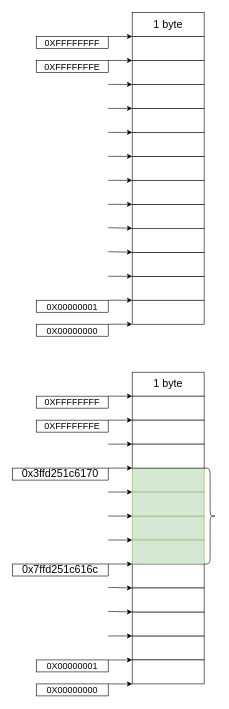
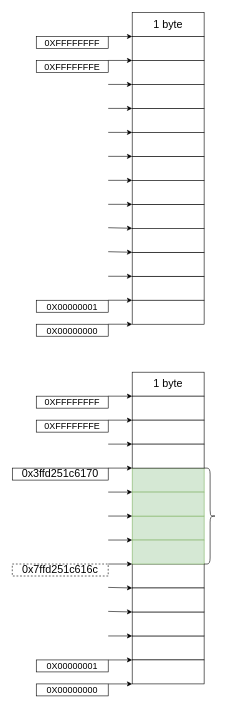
(60, 570) -> (60, 570)
